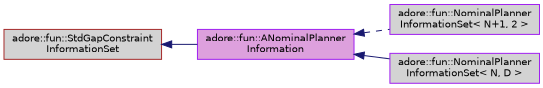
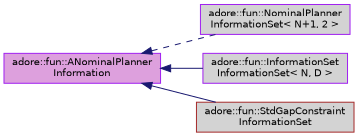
(185, 44) -> (184, 94)
(465, 68) -> (275, 68)
